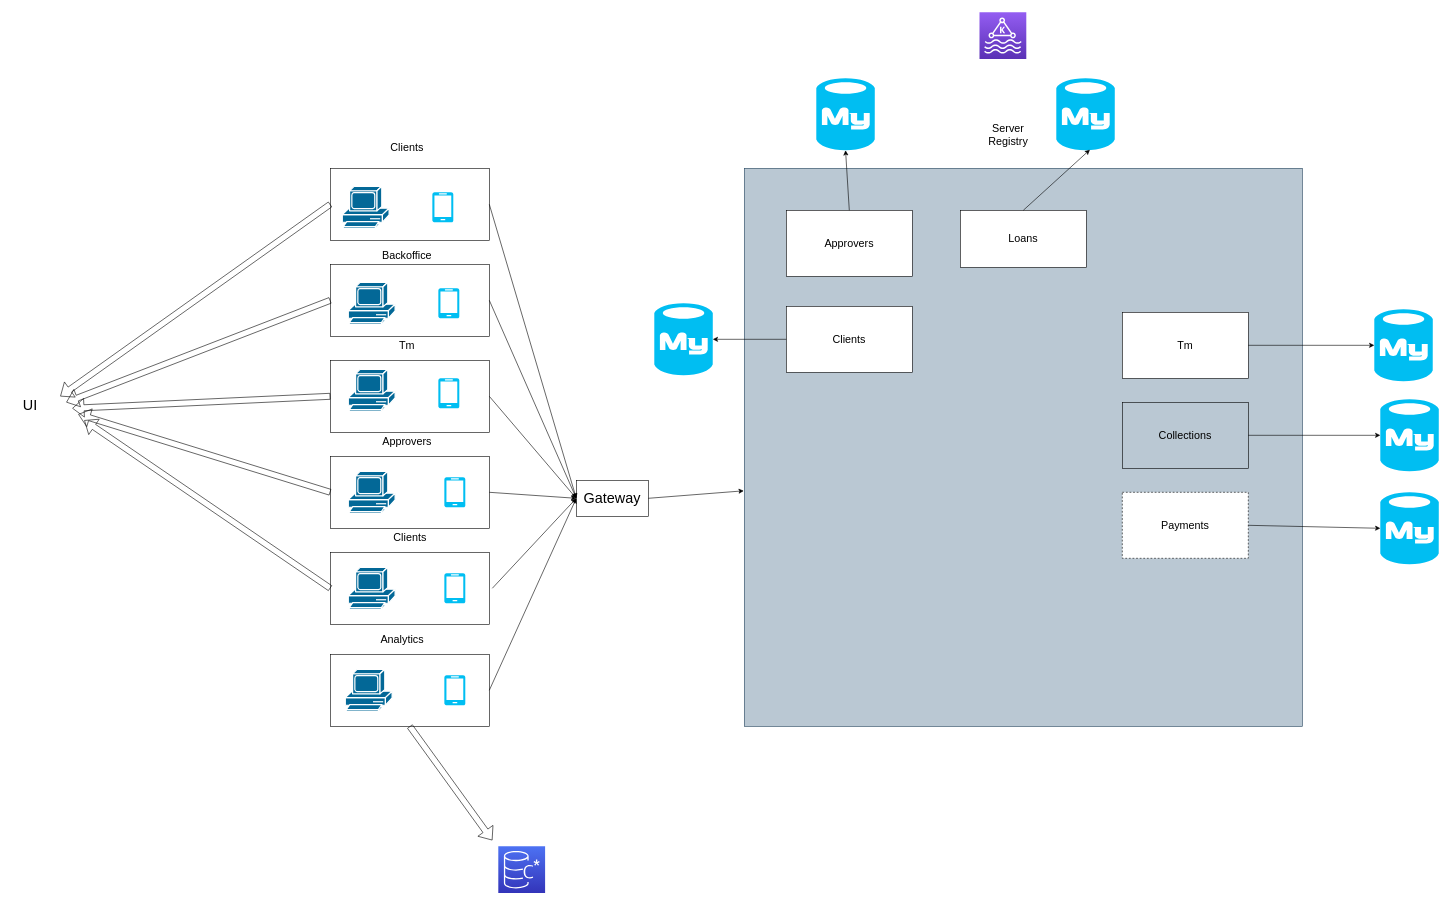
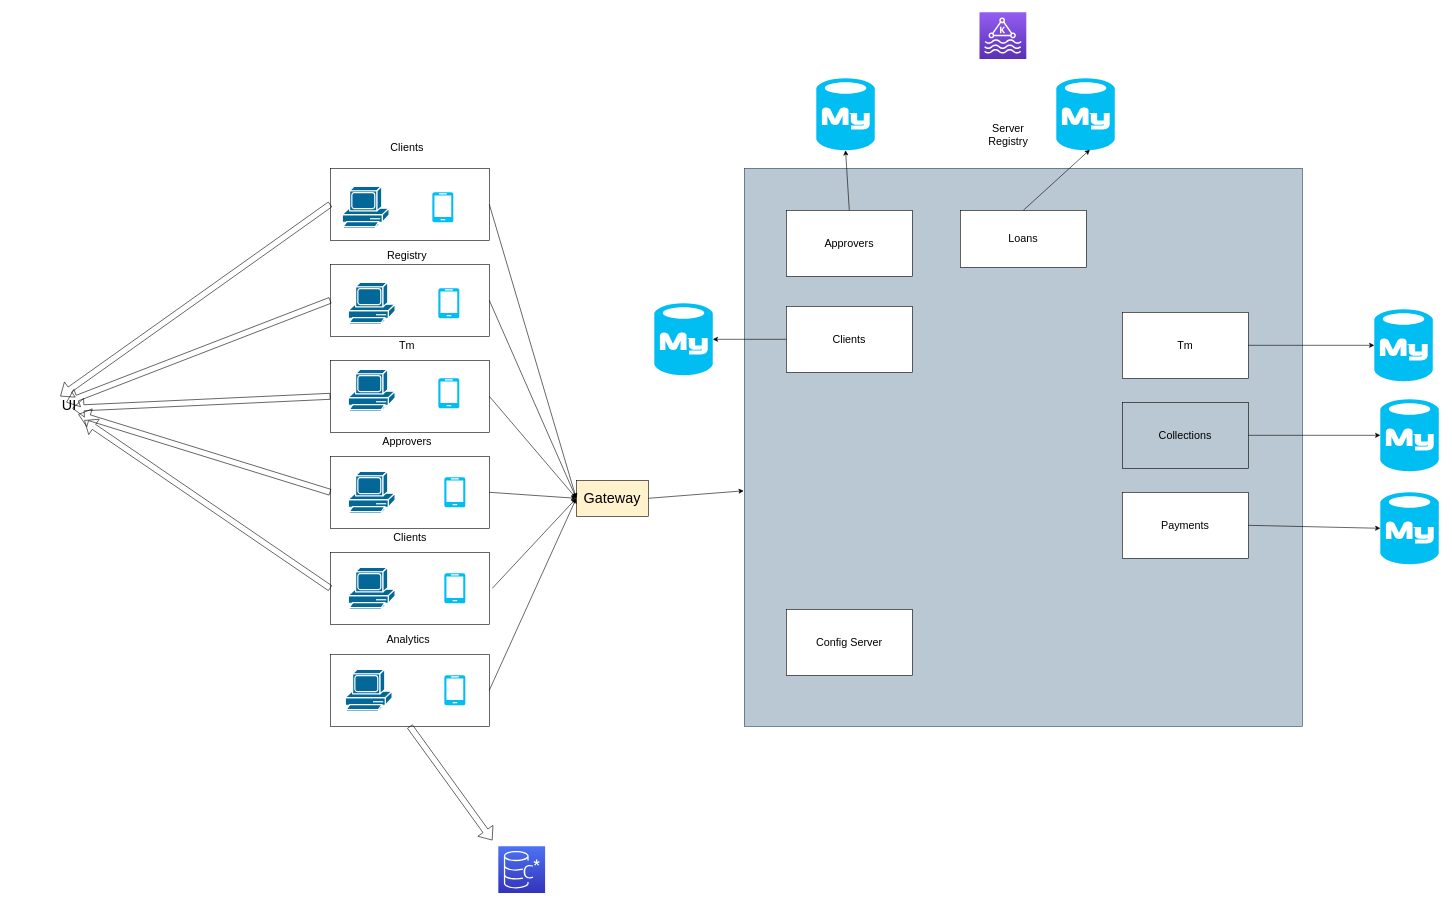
(407, 255) -> (407, 255)
(30, 405) -> (69, 405)
(612, 498) -> (612, 498)
(1185, 525) -> (1185, 525)
(402, 639) -> (408, 639)
none -> (849, 642)
